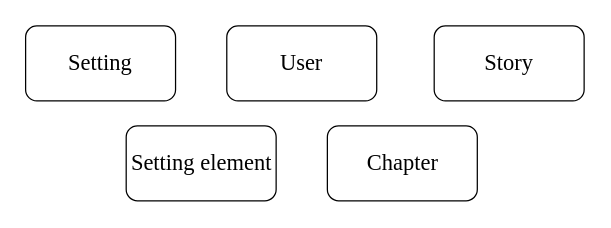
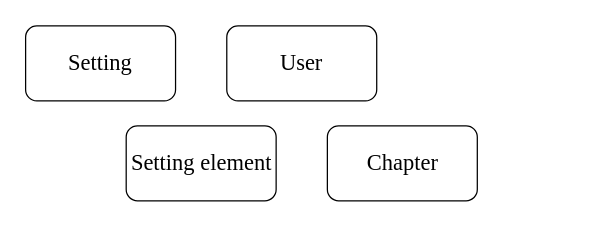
(509, 63) -> none
